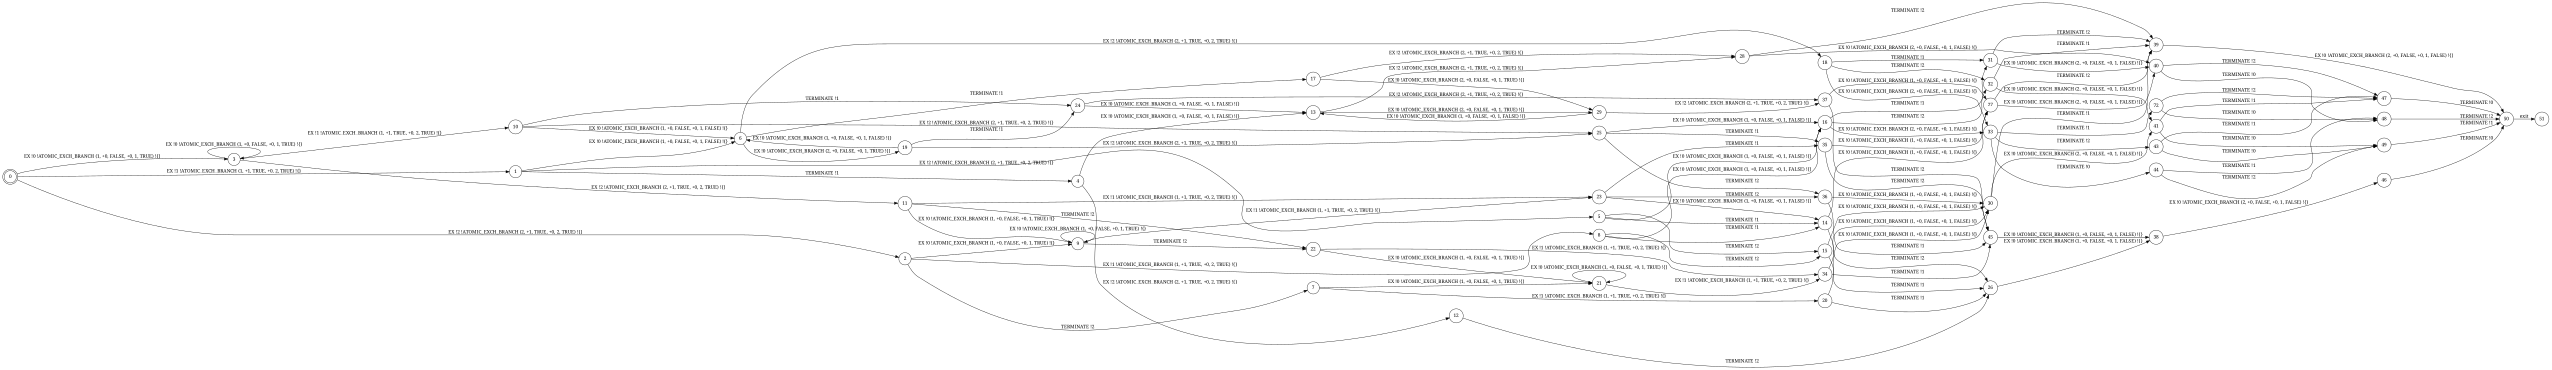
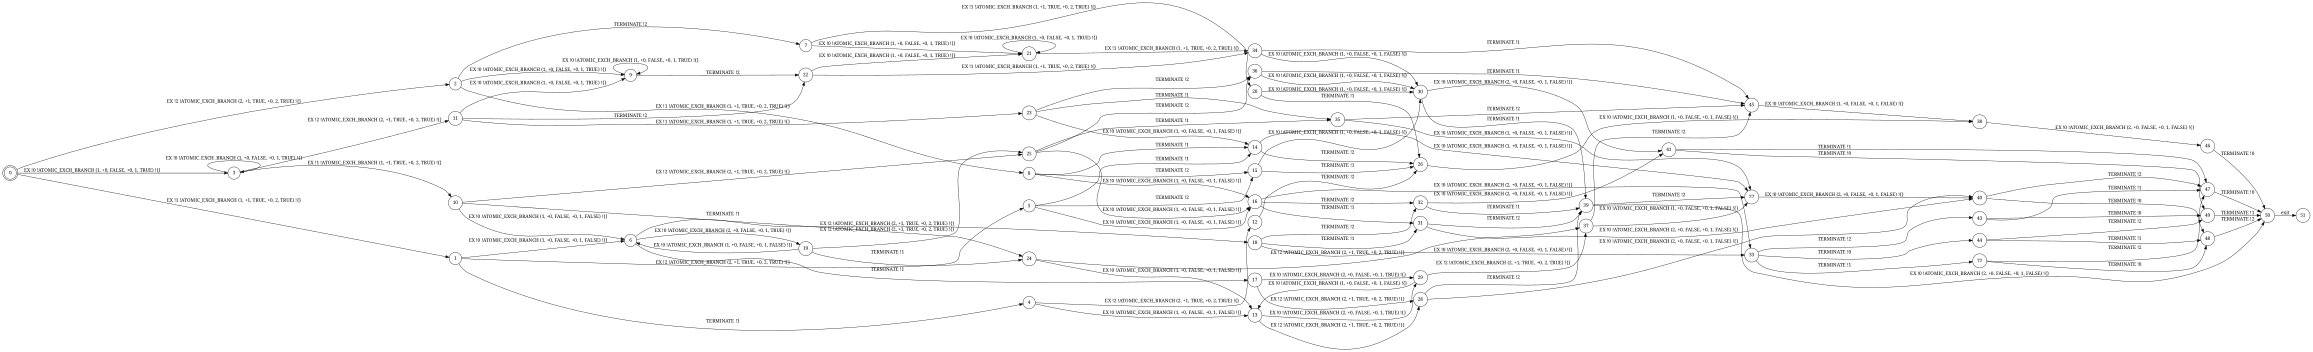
(2079, 84) -> (1667, 201)
(1336, 216) -> none
